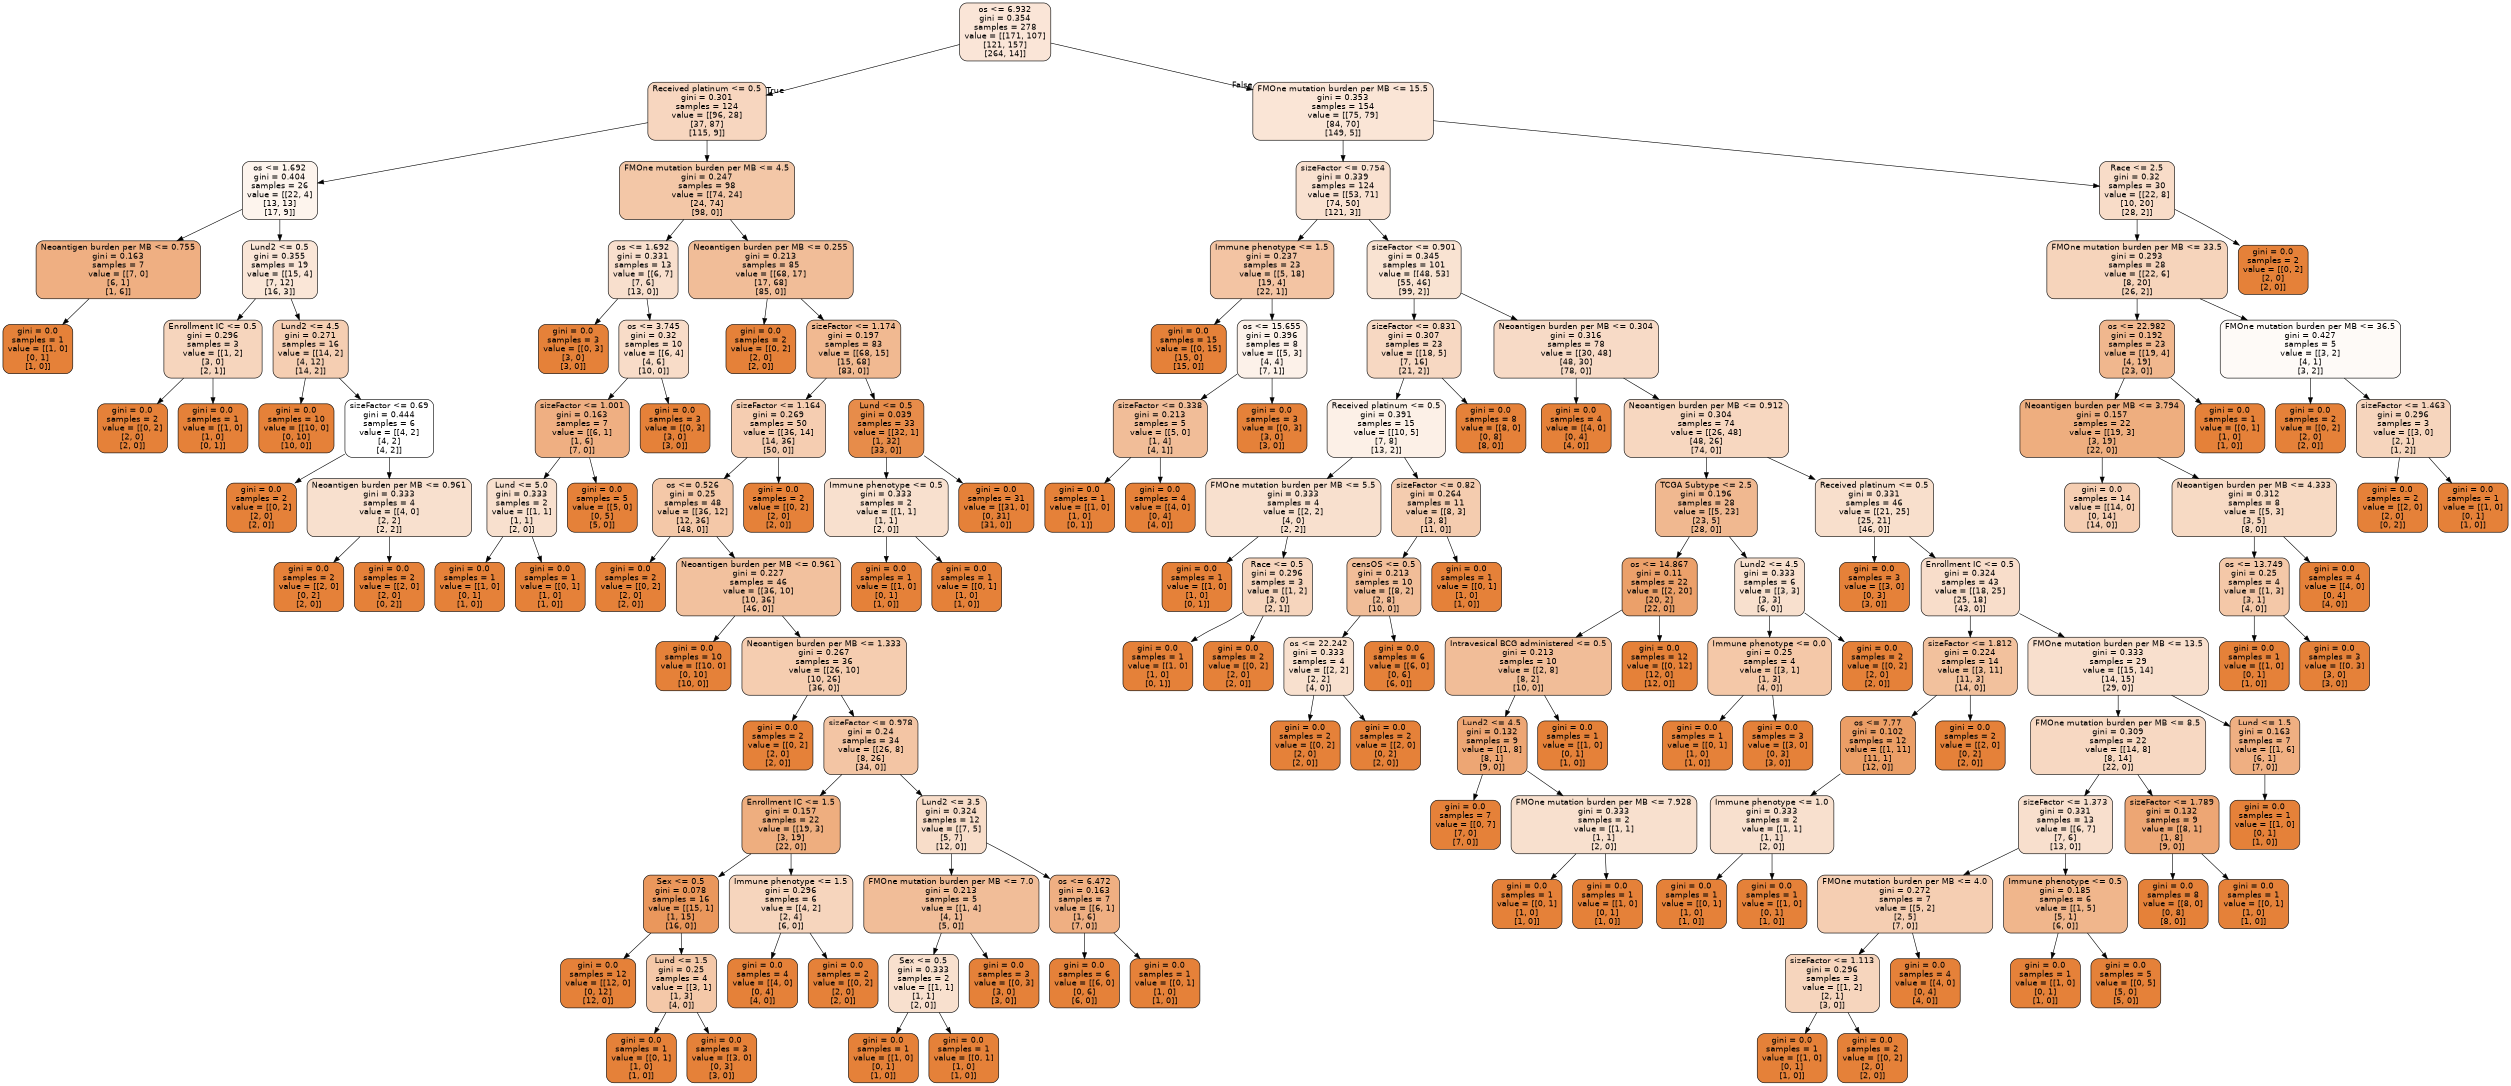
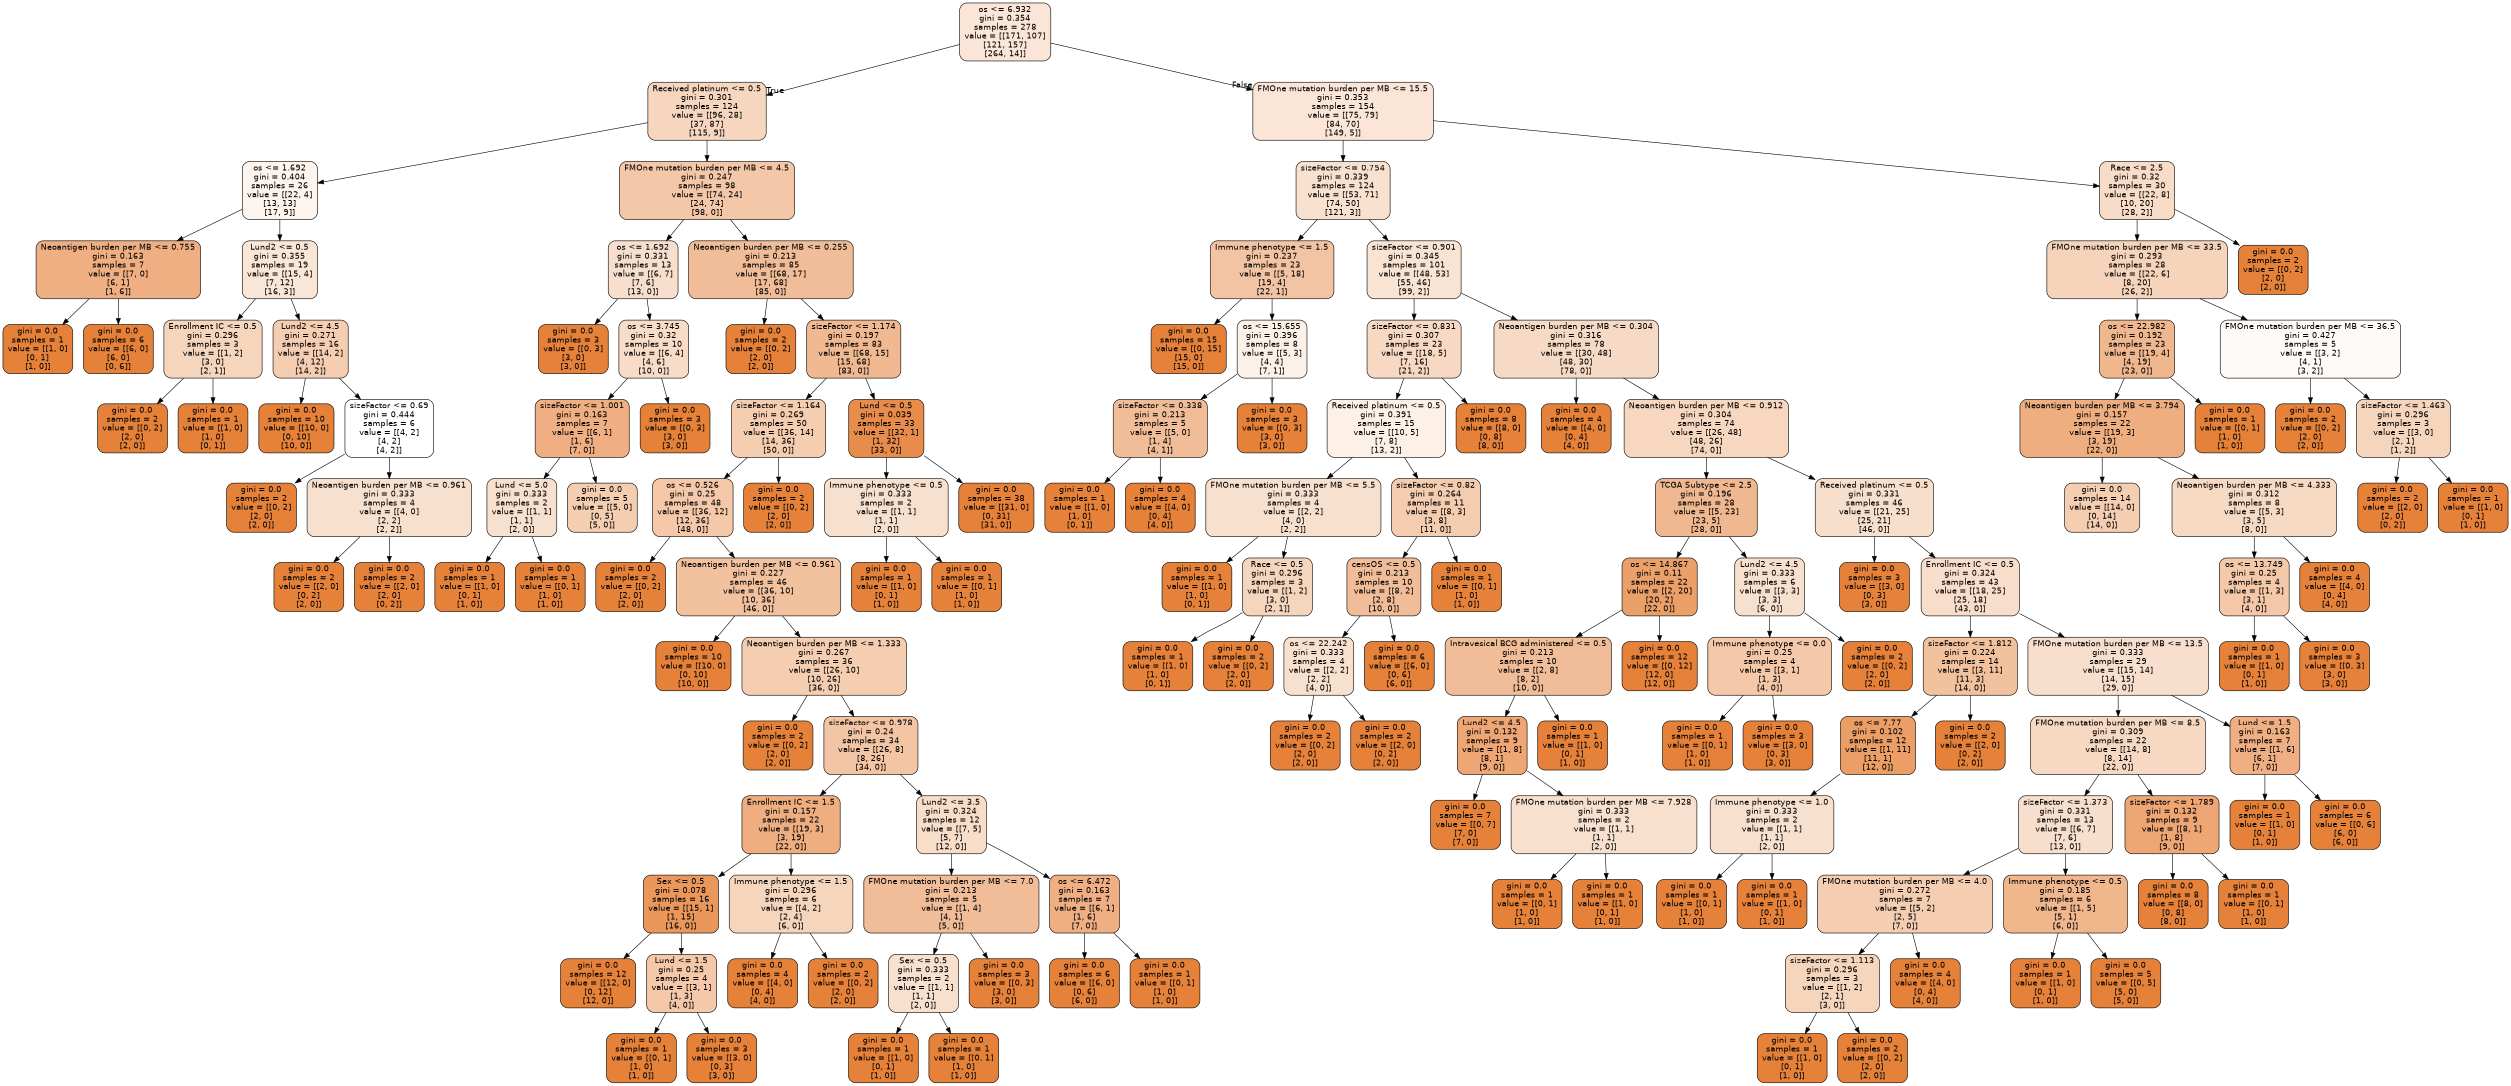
none -> (118, 349)
(602, 508) -> (602, 508)
(996, 508) -> (996, 508)
none -> (2345, 825)
